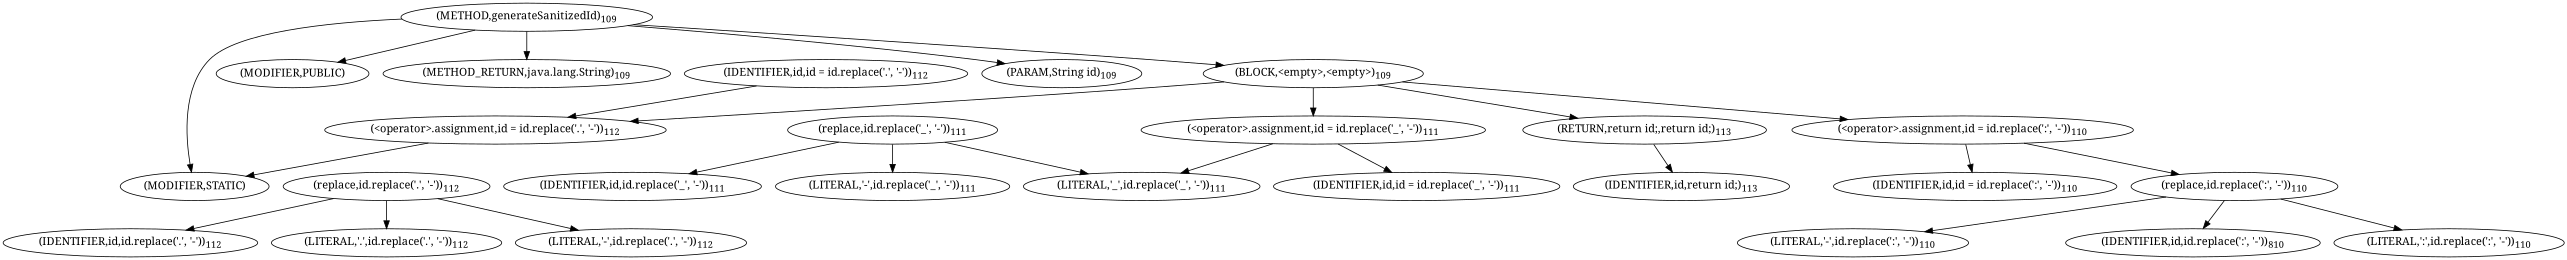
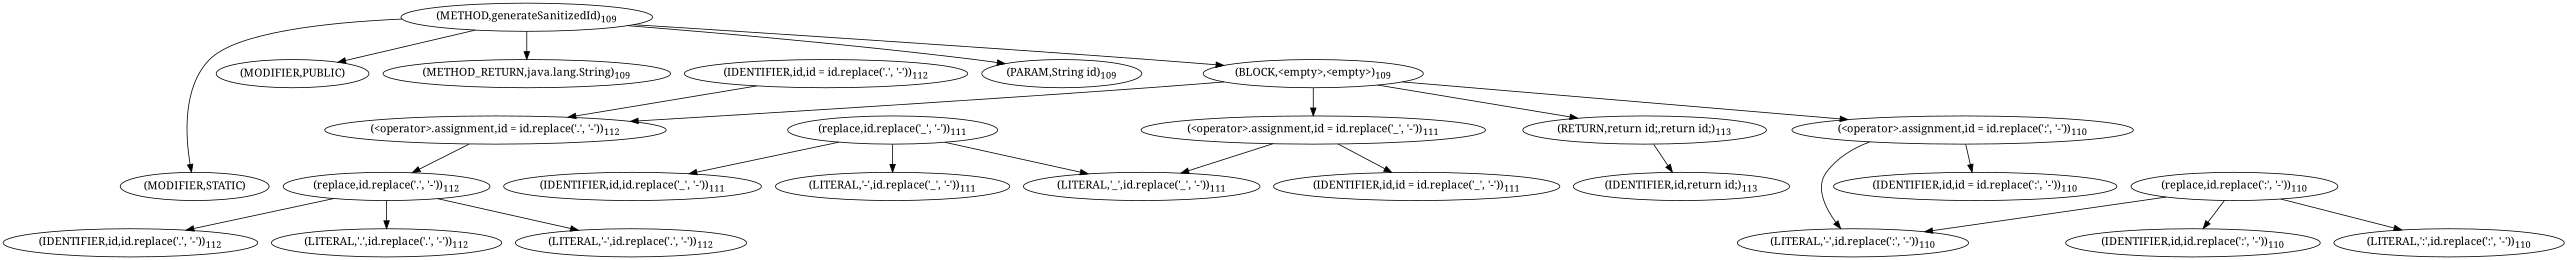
(2098, 158) -> (1826, 173)
(341, 159) -> (444, 157)
(2276, 242) -> (2276, 242)
